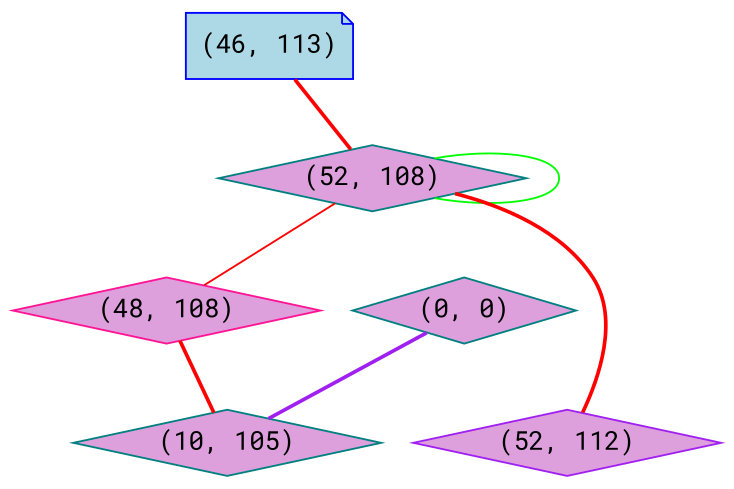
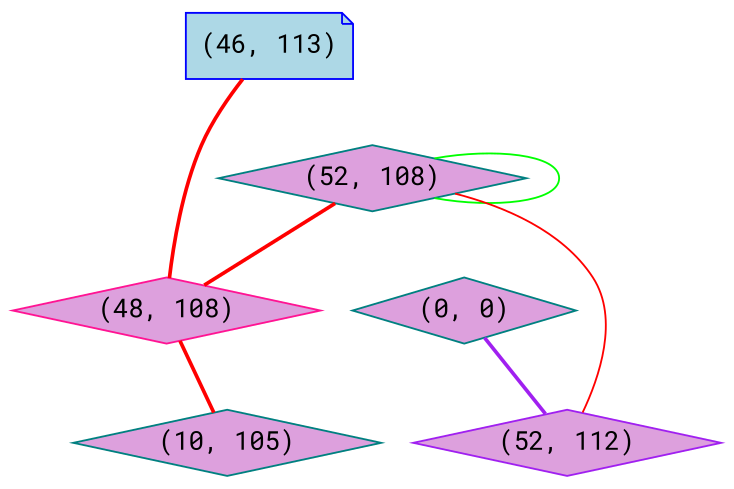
(323, 114) -> (191, 173)
(270, 244) -> (270, 244)
(586, 268) -> (586, 268)
(348, 376) -> (515, 376)
